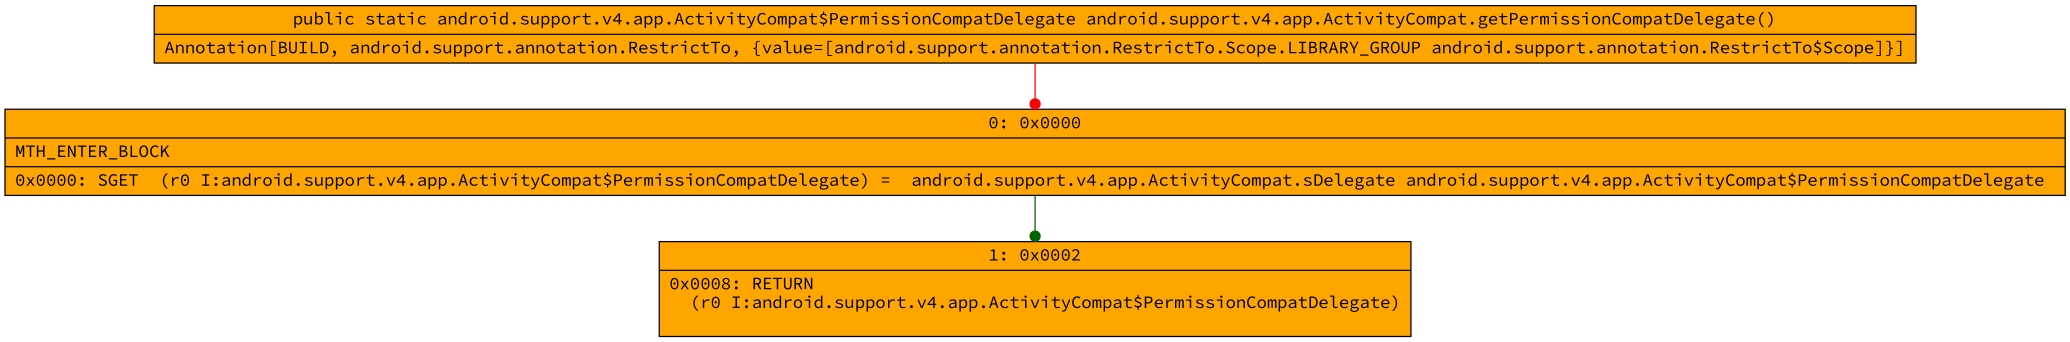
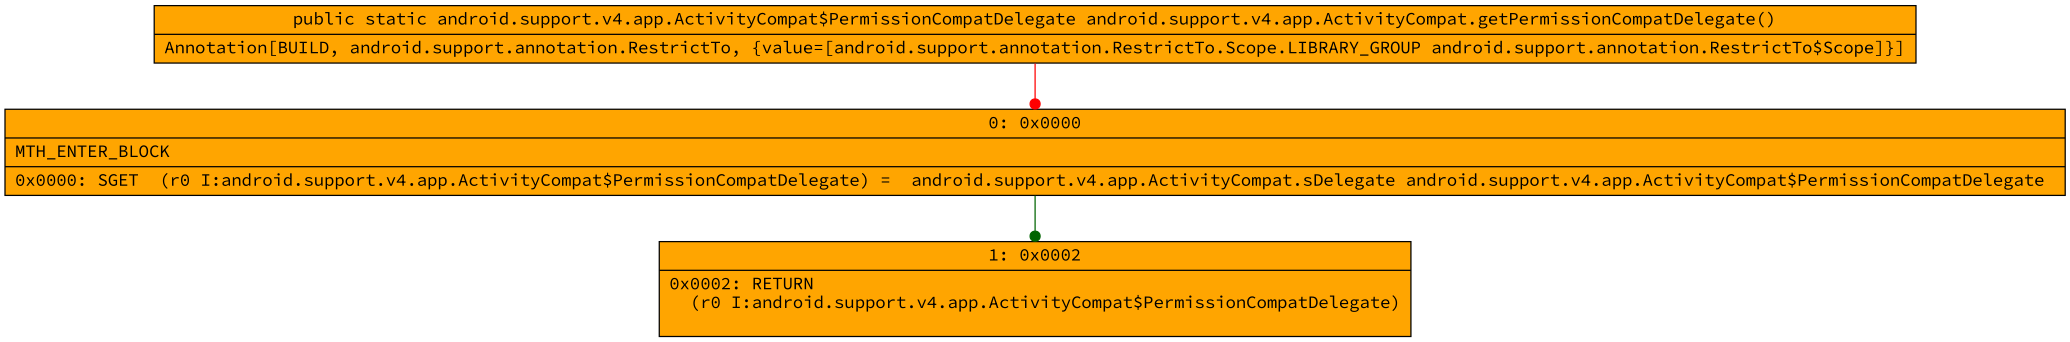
(752, 284) -> (752, 284)
